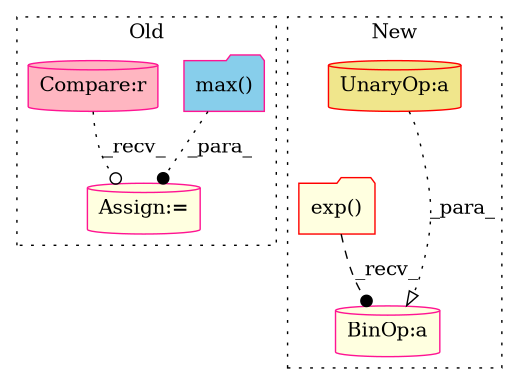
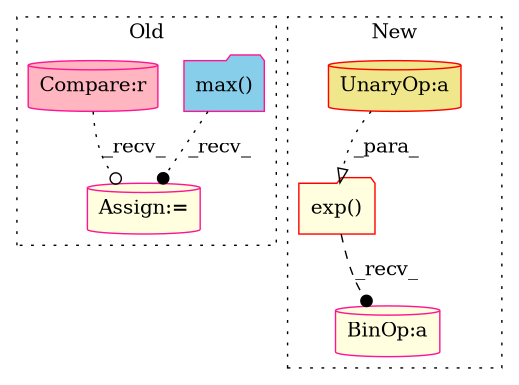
(220, 147) -> (220, 147)
(430, 202) -> (353, 138)
